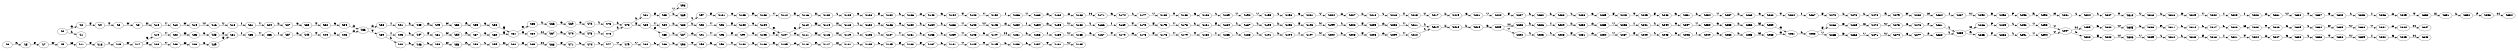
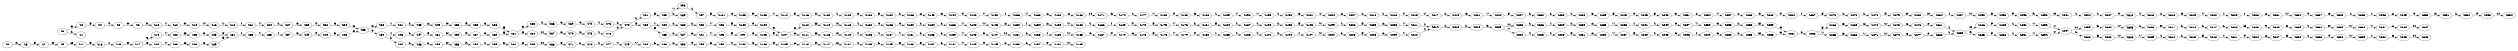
(691, 21) -> (691, 10)
